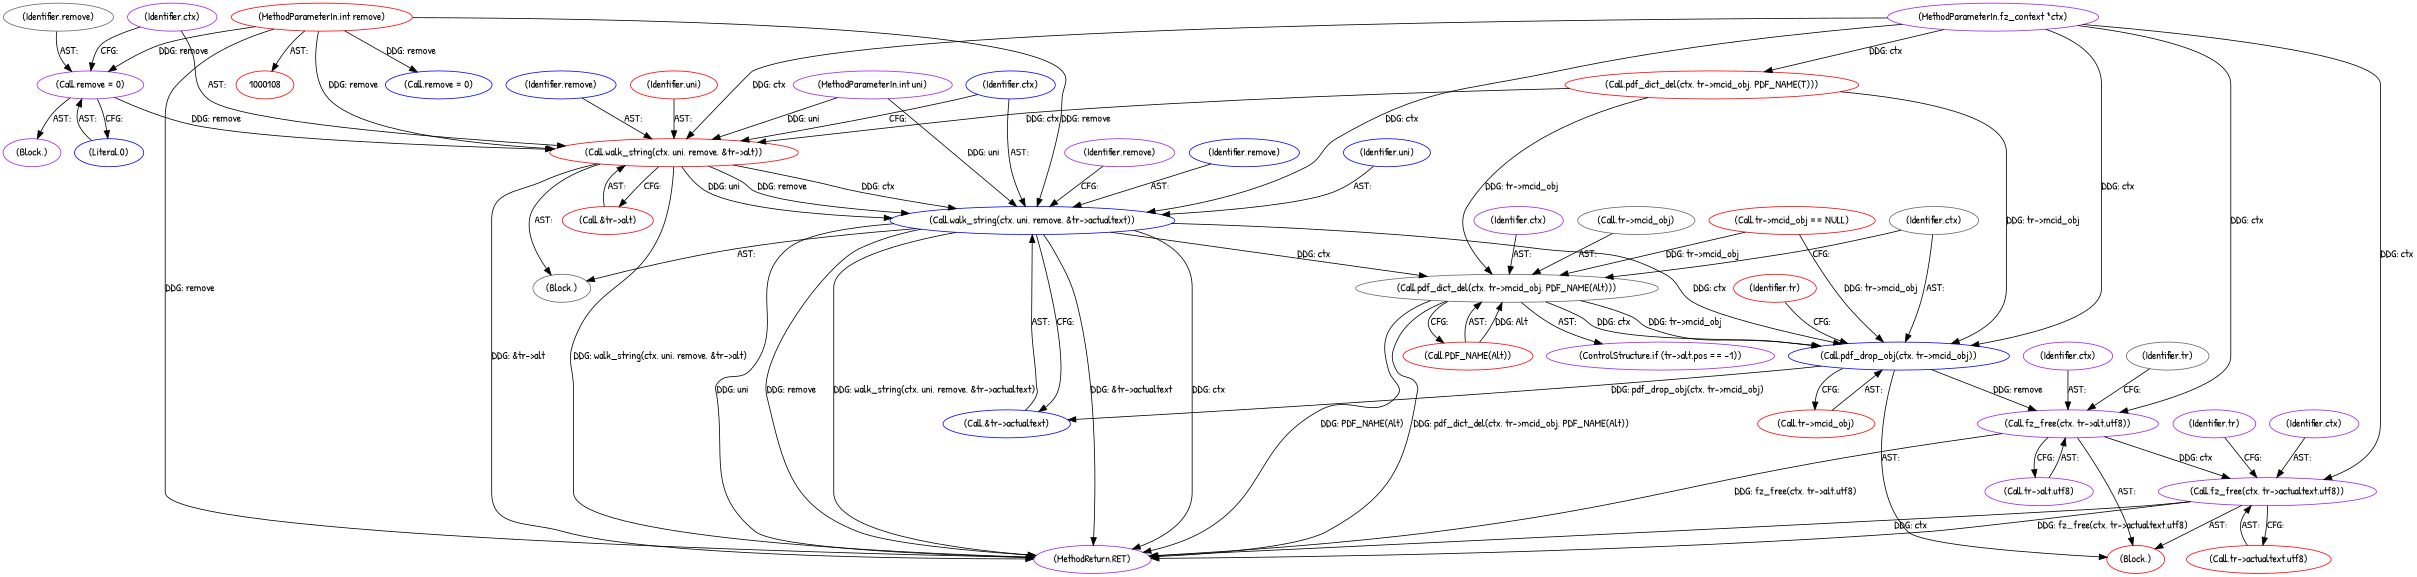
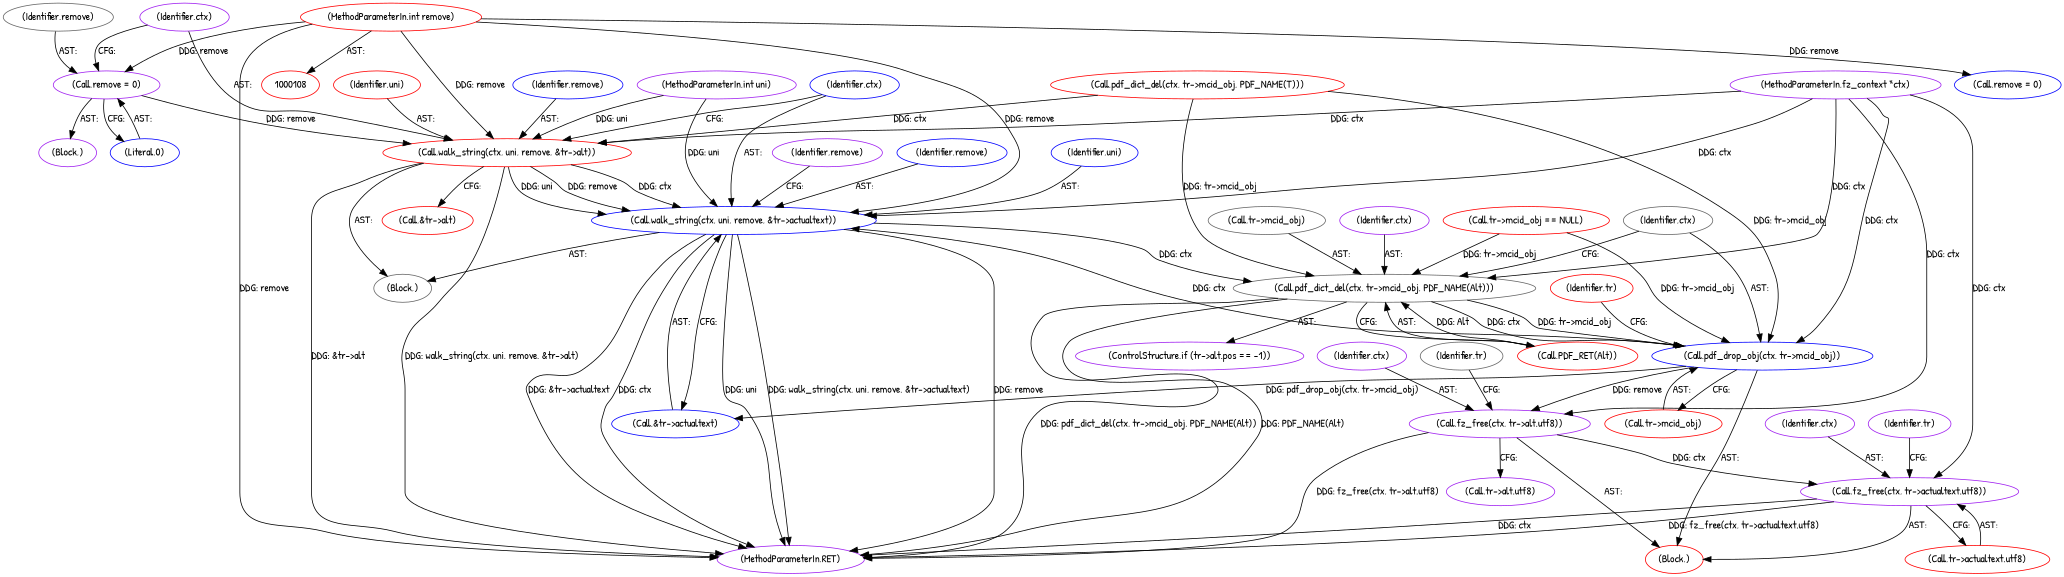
(1858, 50) -> (1726, 252)
(605, 186) -> none
(1496, 244) -> (1268, 317)
(1468, 356) -> (1578, 356)
(2058, 462) -> none
(1092, 559) -> (791, 559)
